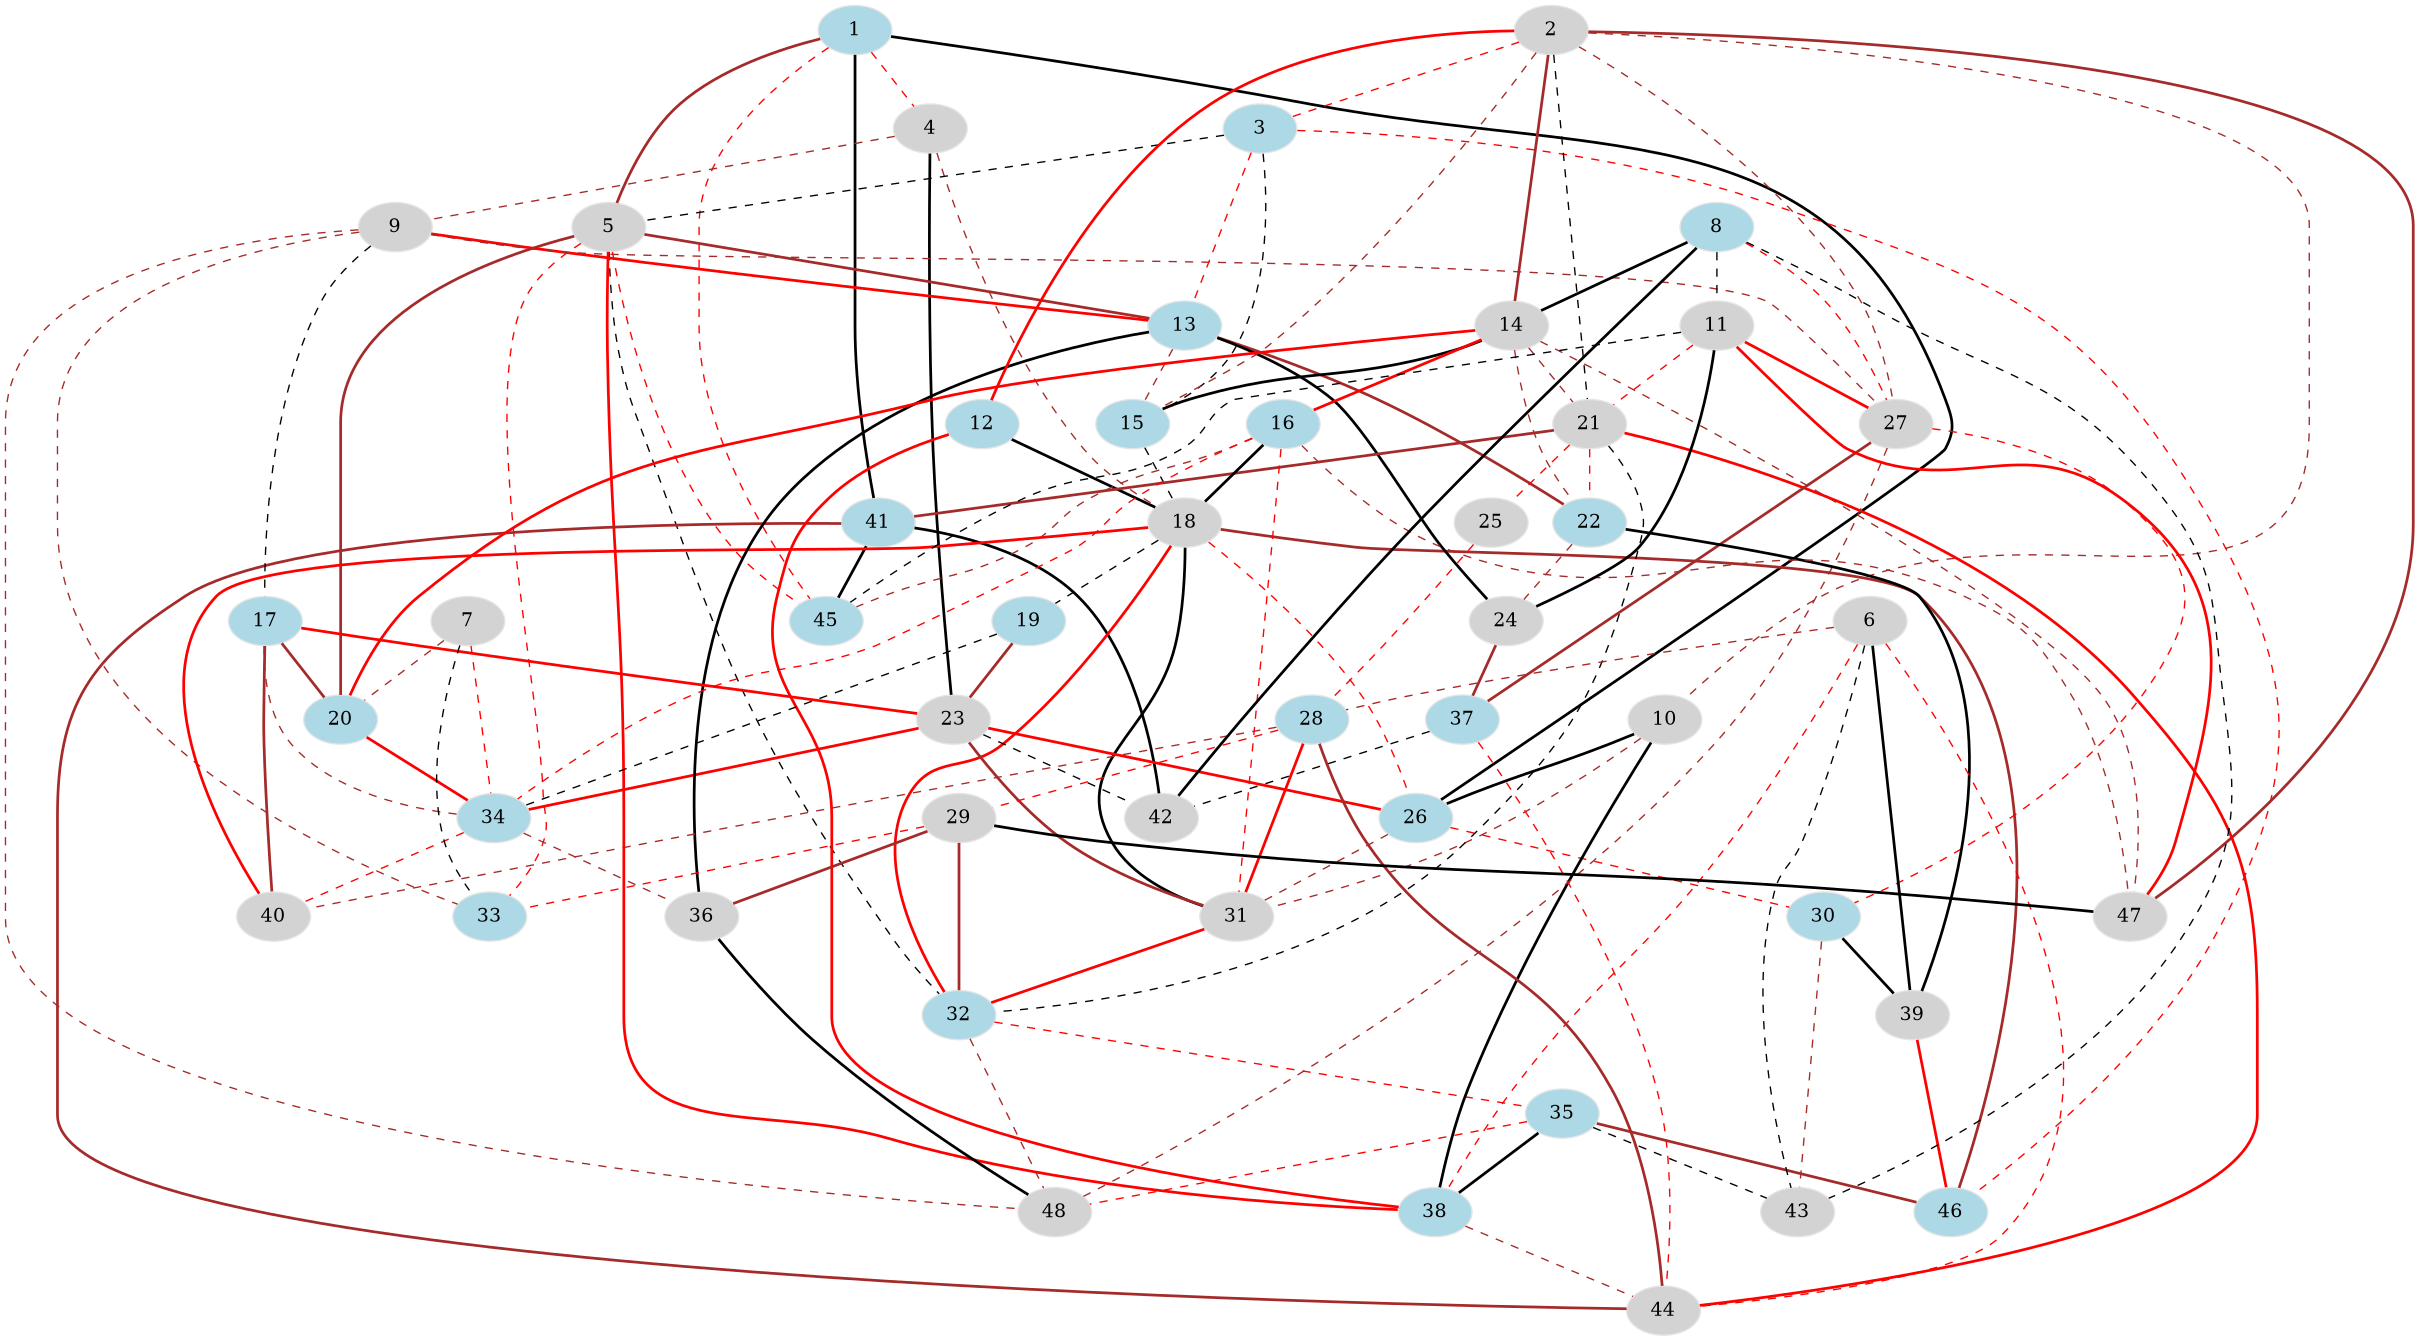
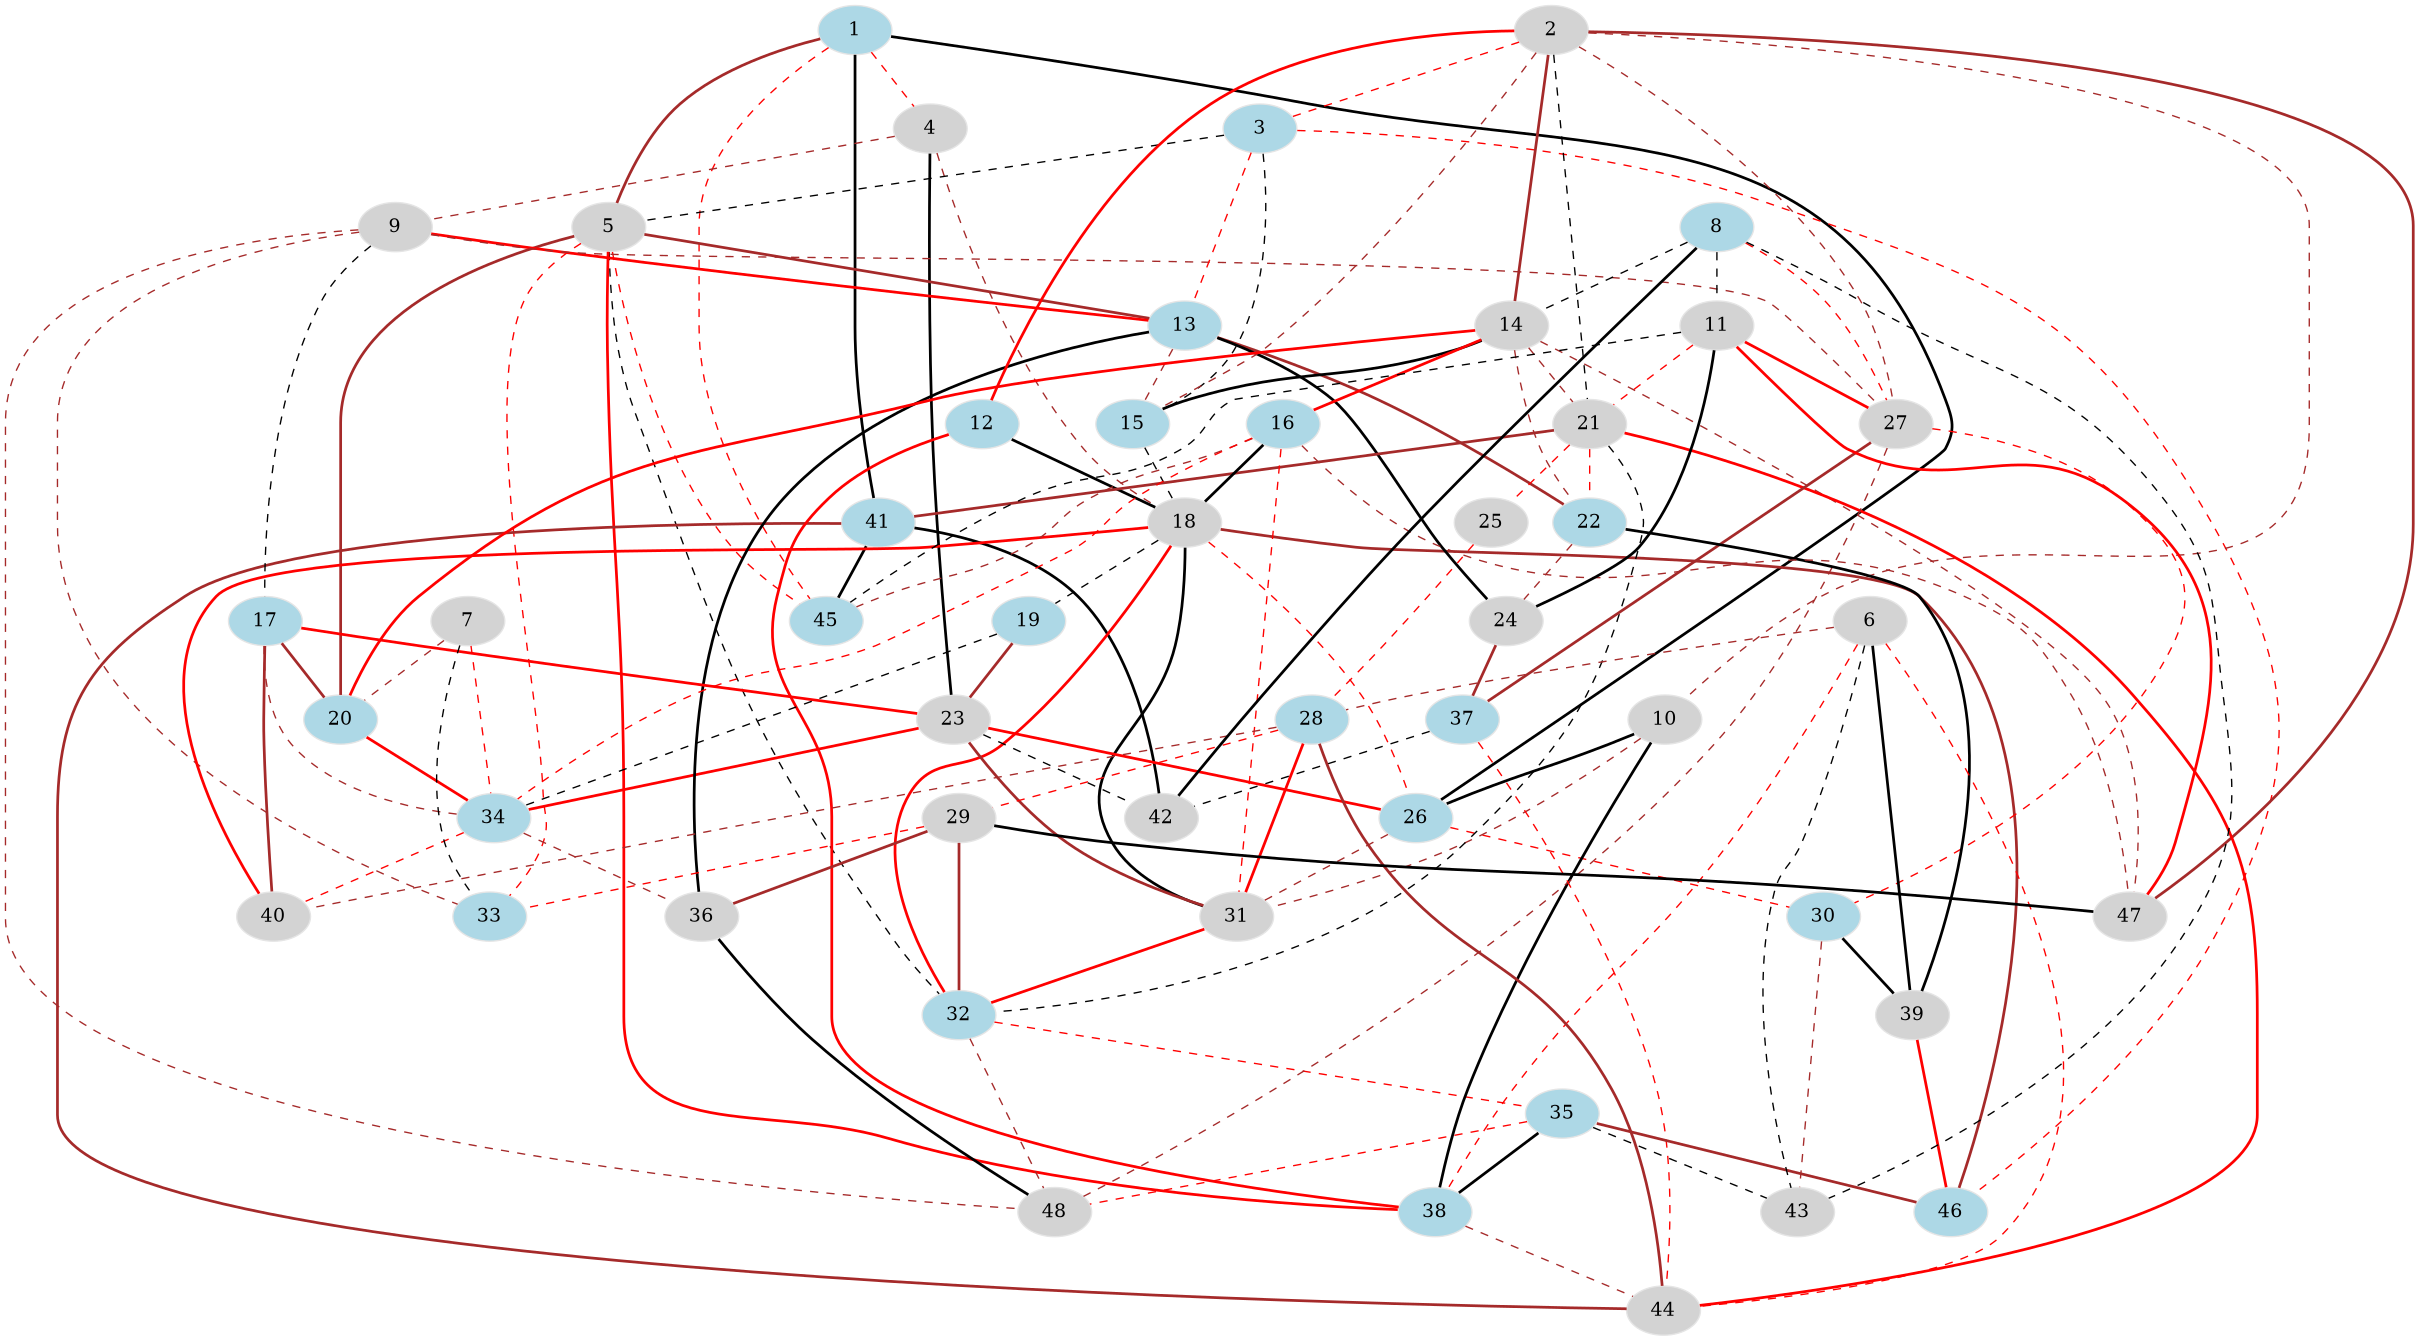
(1625, 271) -> (1625, 271)
